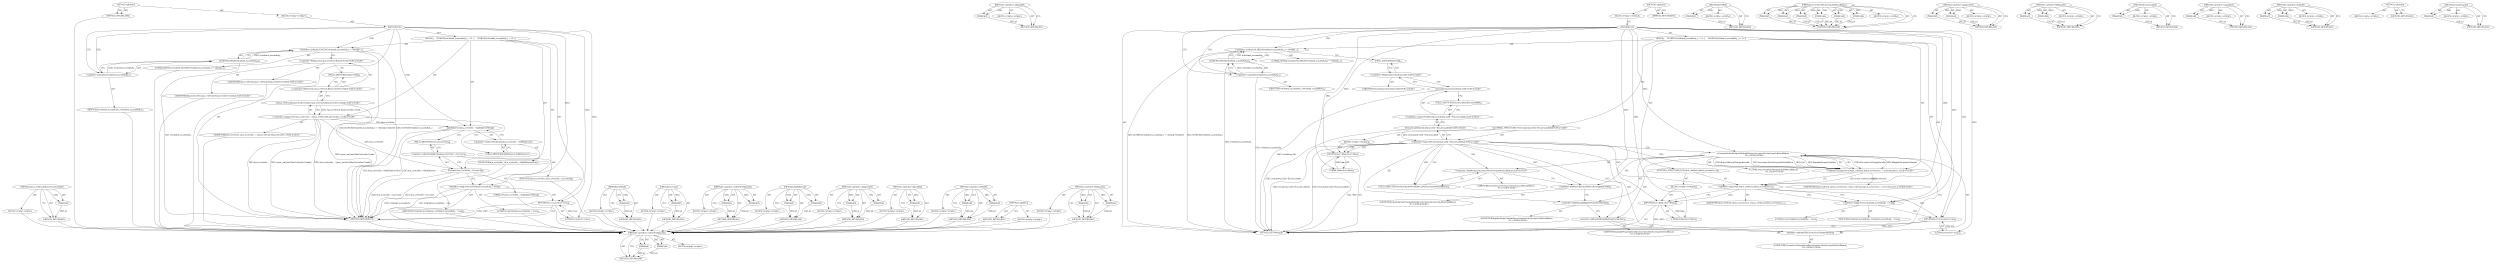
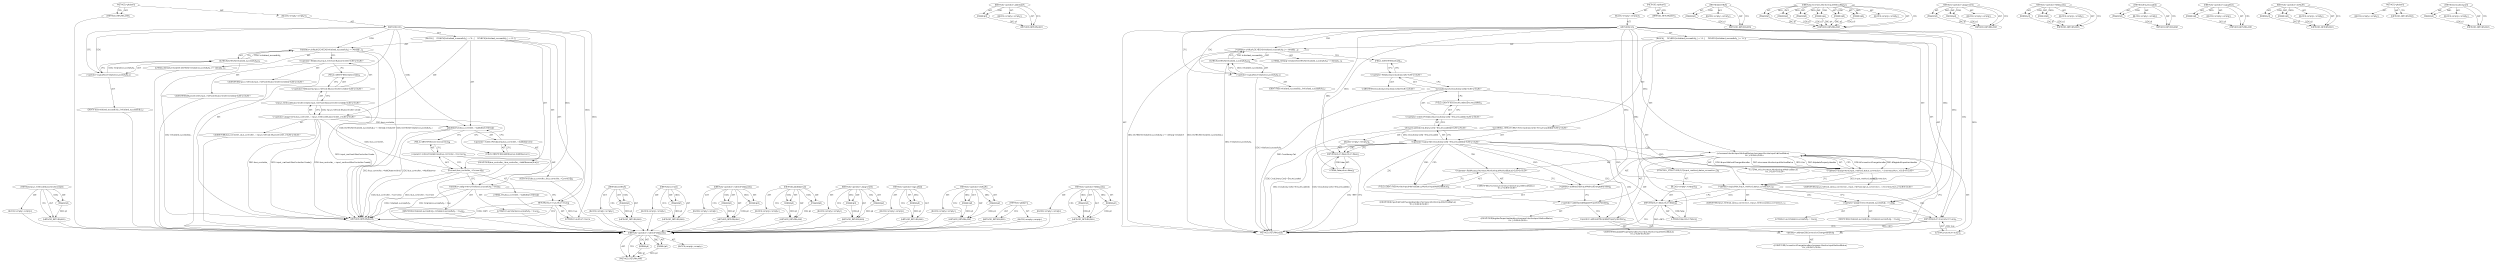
(1716, 179) -> (1631, 109)
